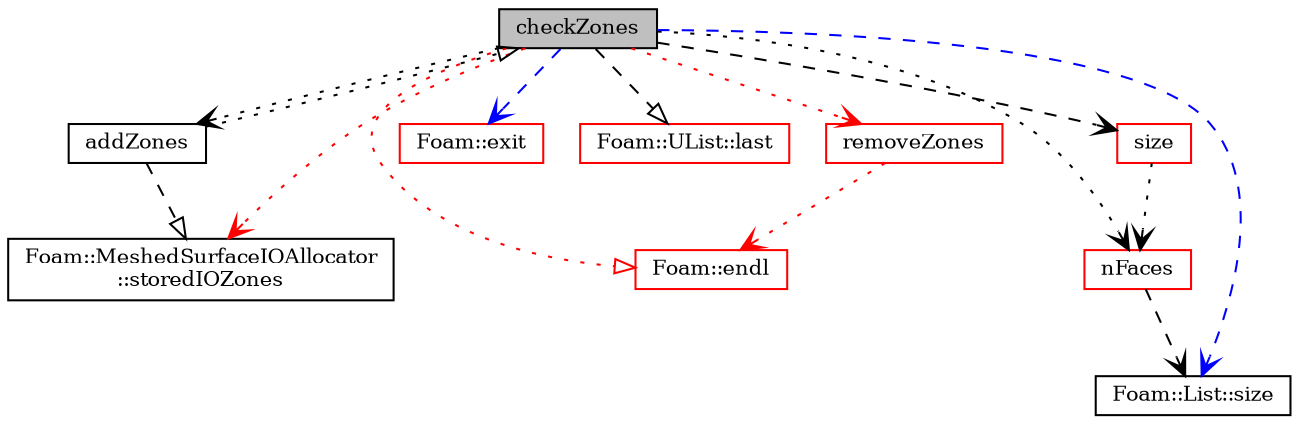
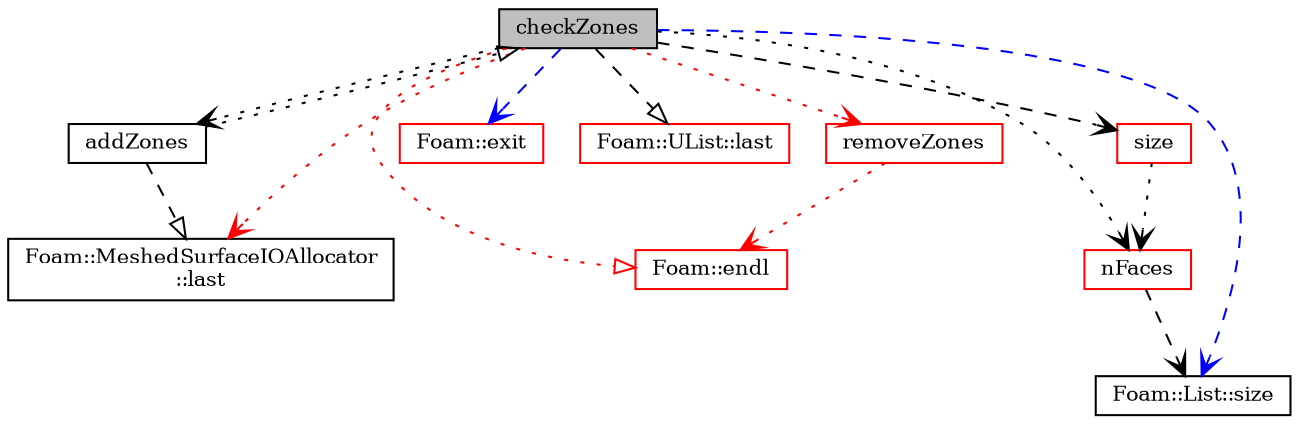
(201, 270) -> (201, 270)
